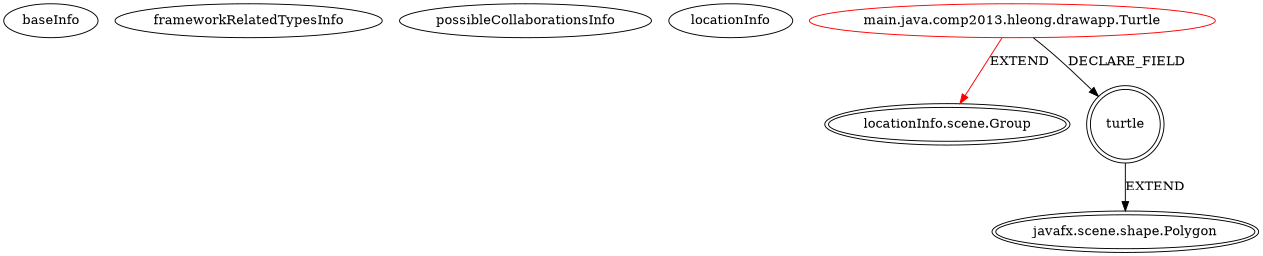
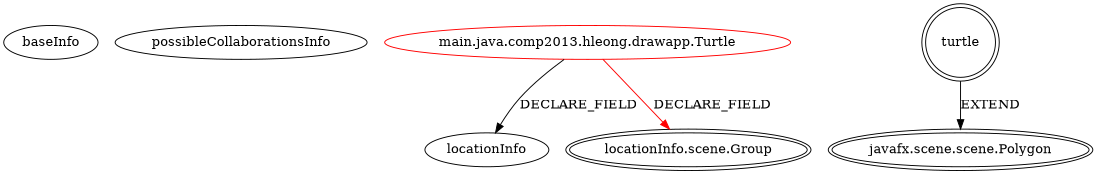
(249, 21) -> none
(1020, 62) -> (712, 105)
(1063, 63) -> (529, 89)
(1125, 232) -> (960, 150)
